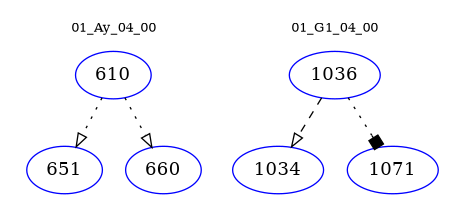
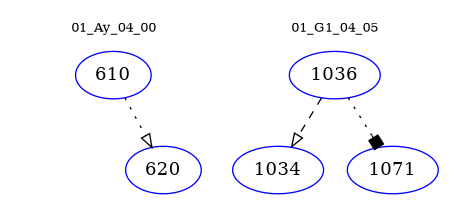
(335, 28) -> (335, 28)
(65, 170) -> none
(163, 170) -> (163, 170)
